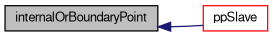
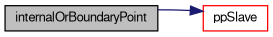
(187, 26) -> (174, 10)
